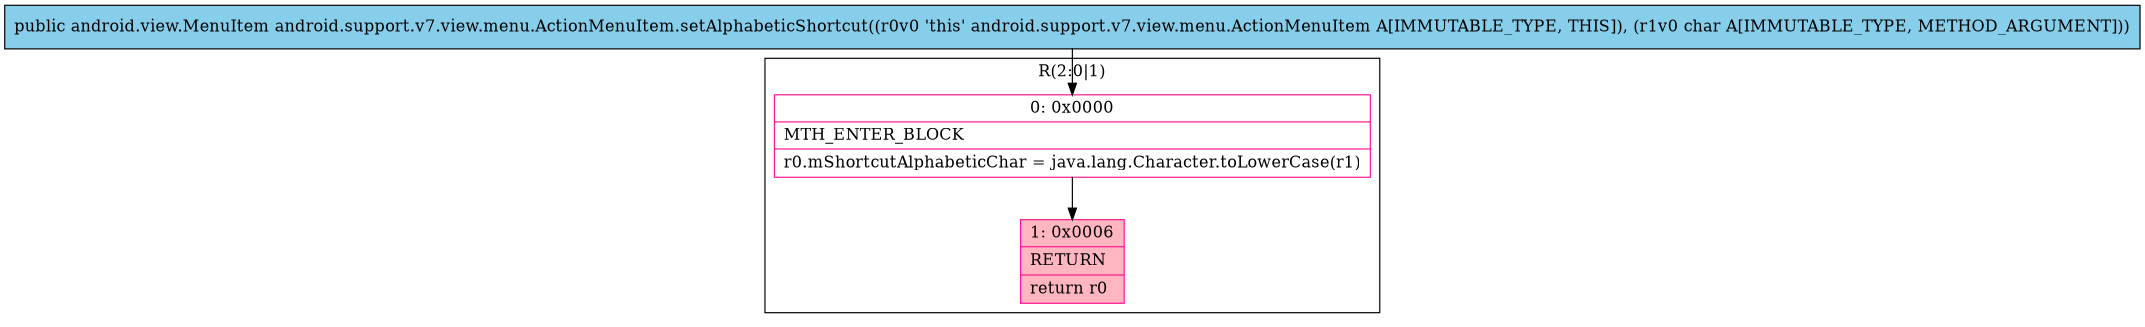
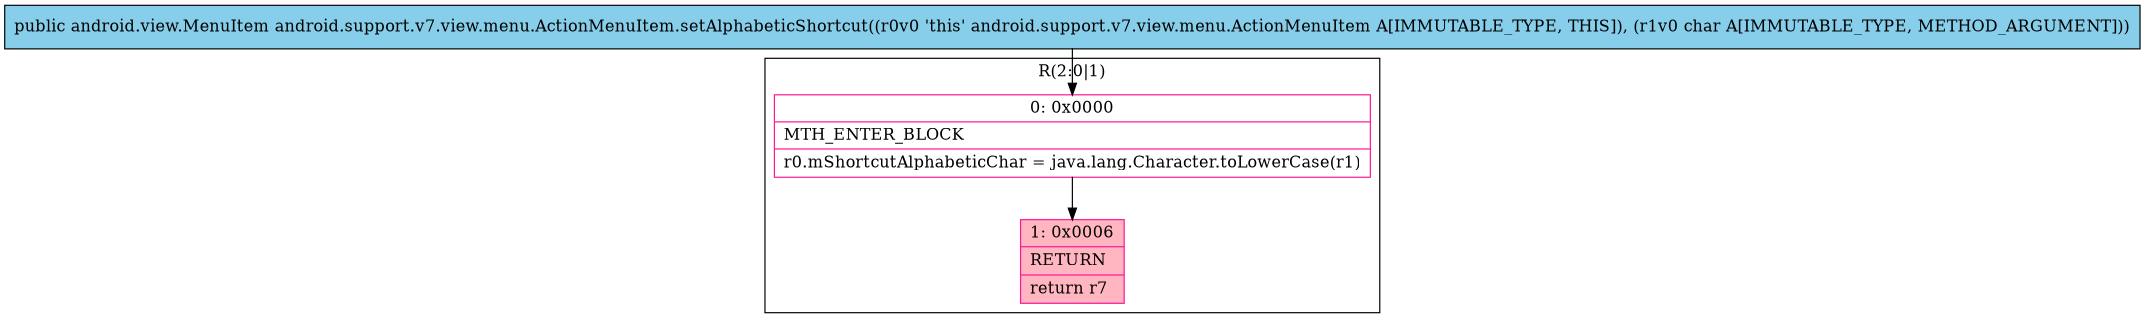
(1069, 289) -> (1069, 289)
